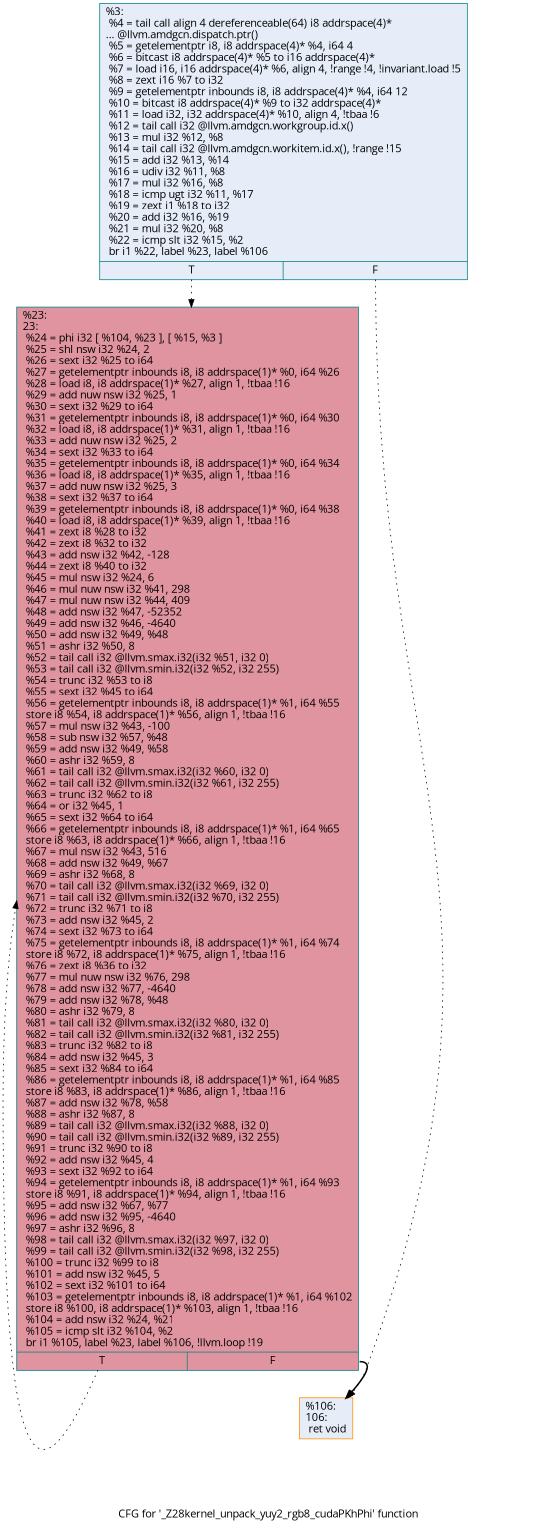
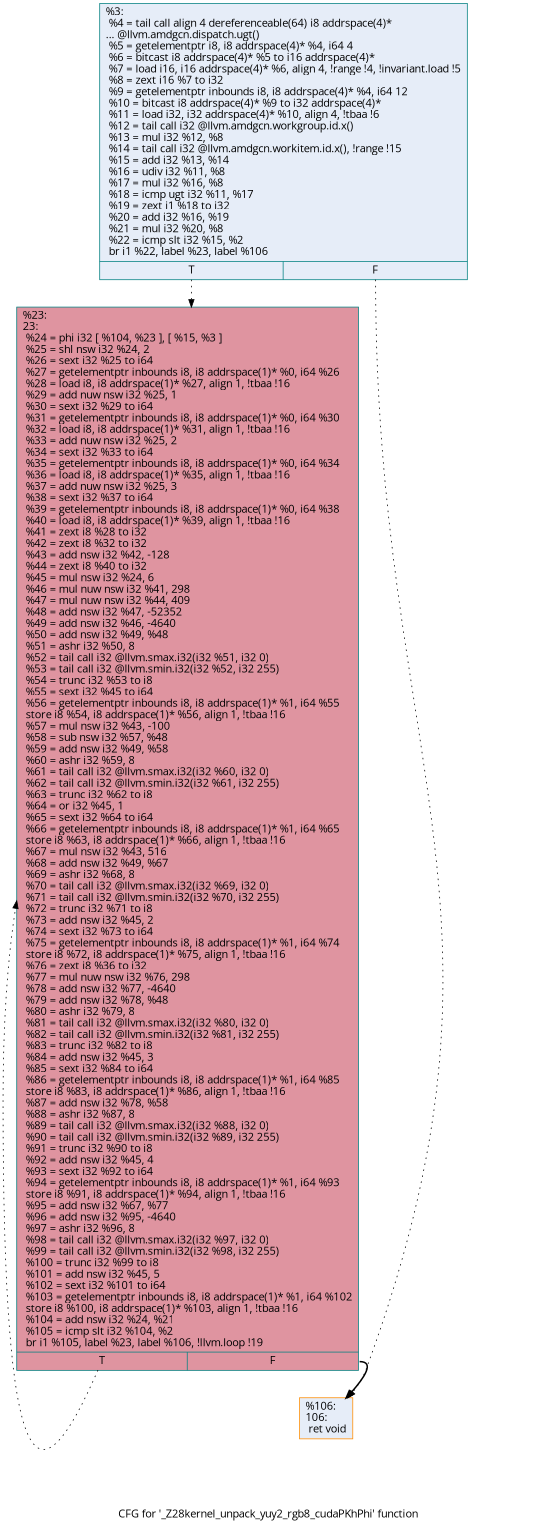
(182, 35) -> (183, 35)
